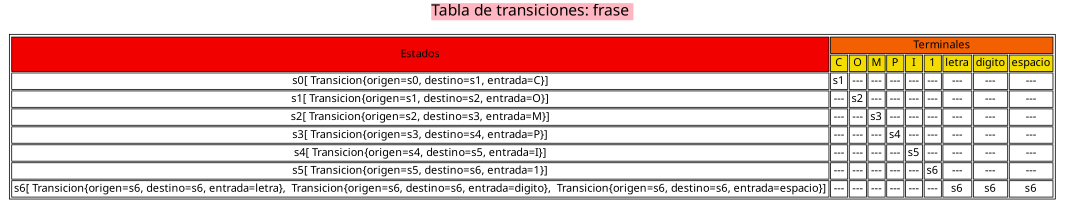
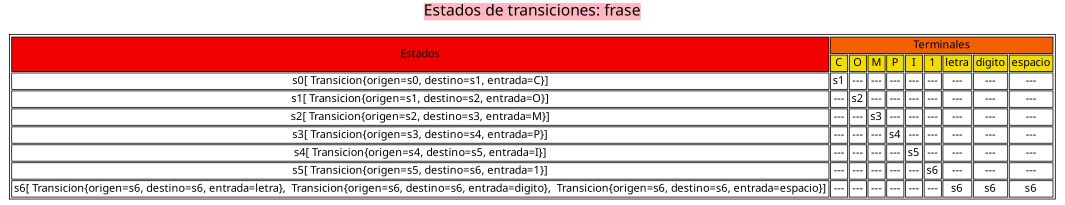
(532, 12) -> (532, 12)
